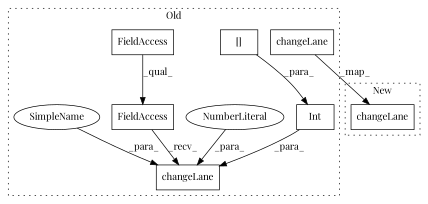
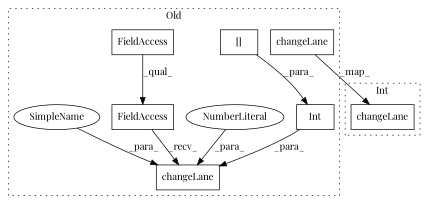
(383, 91) -> (383, 91)
